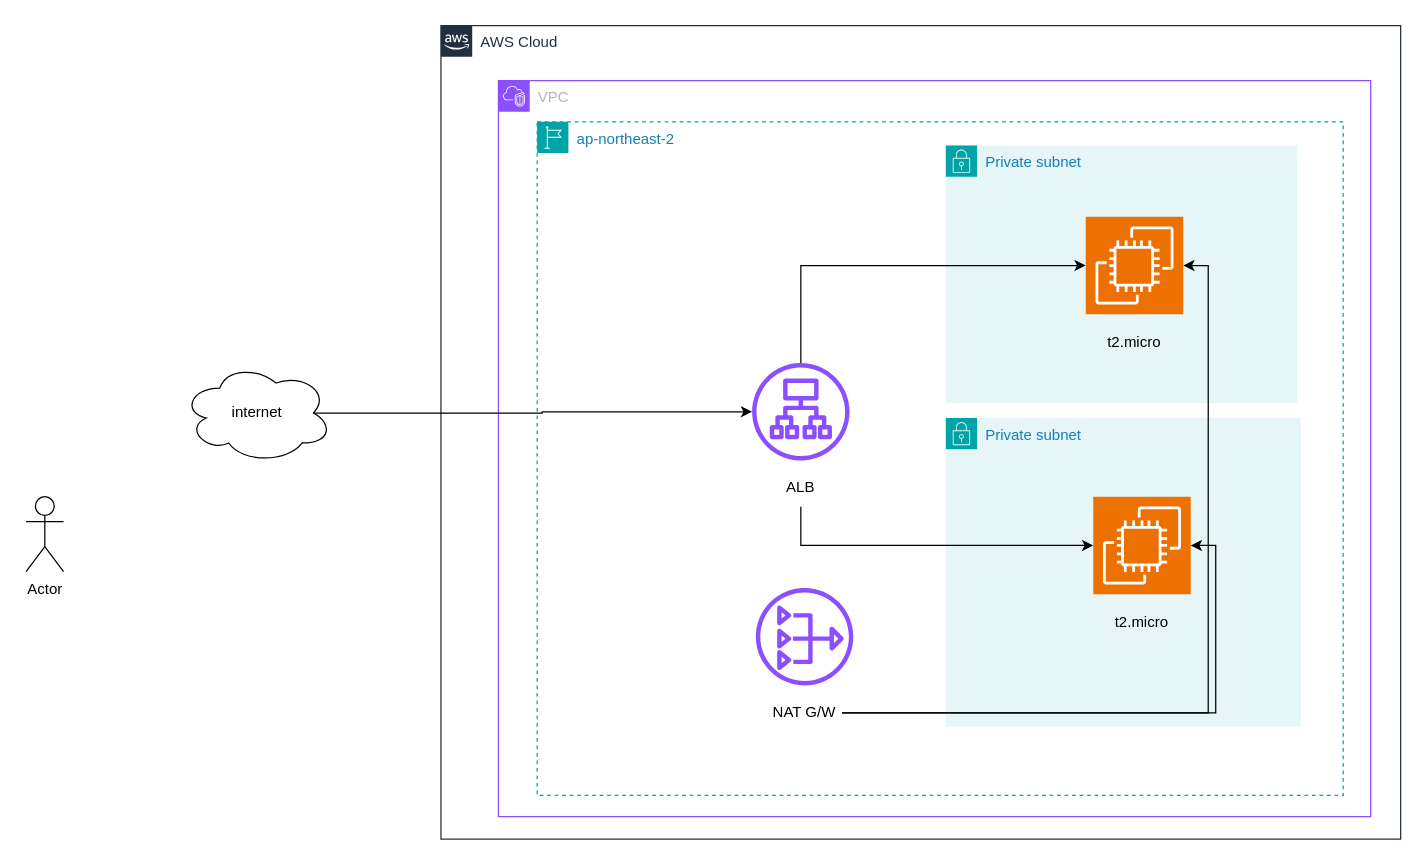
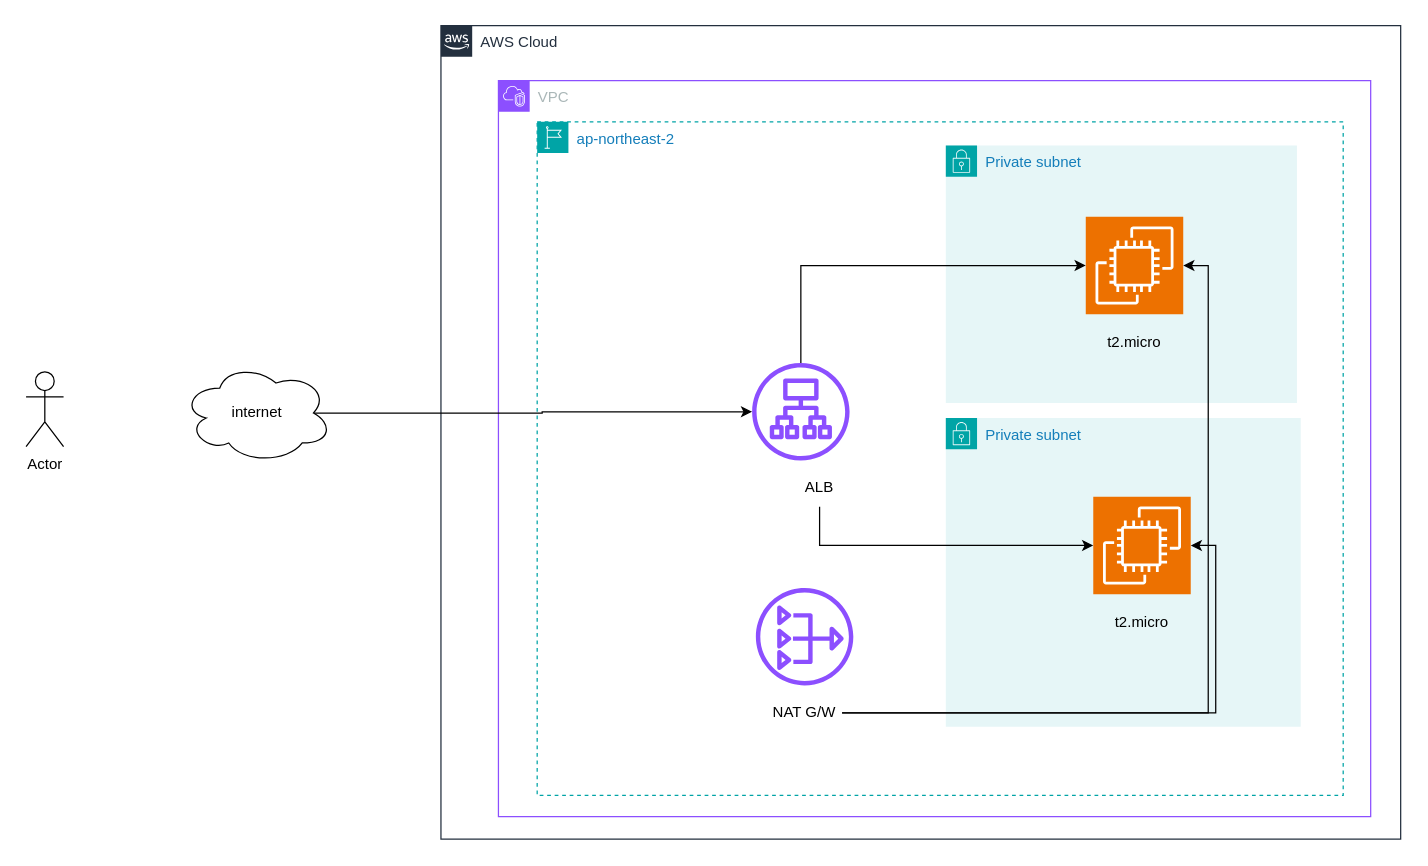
(801, 488) -> (819, 488)
(44, 534) -> (44, 409)
